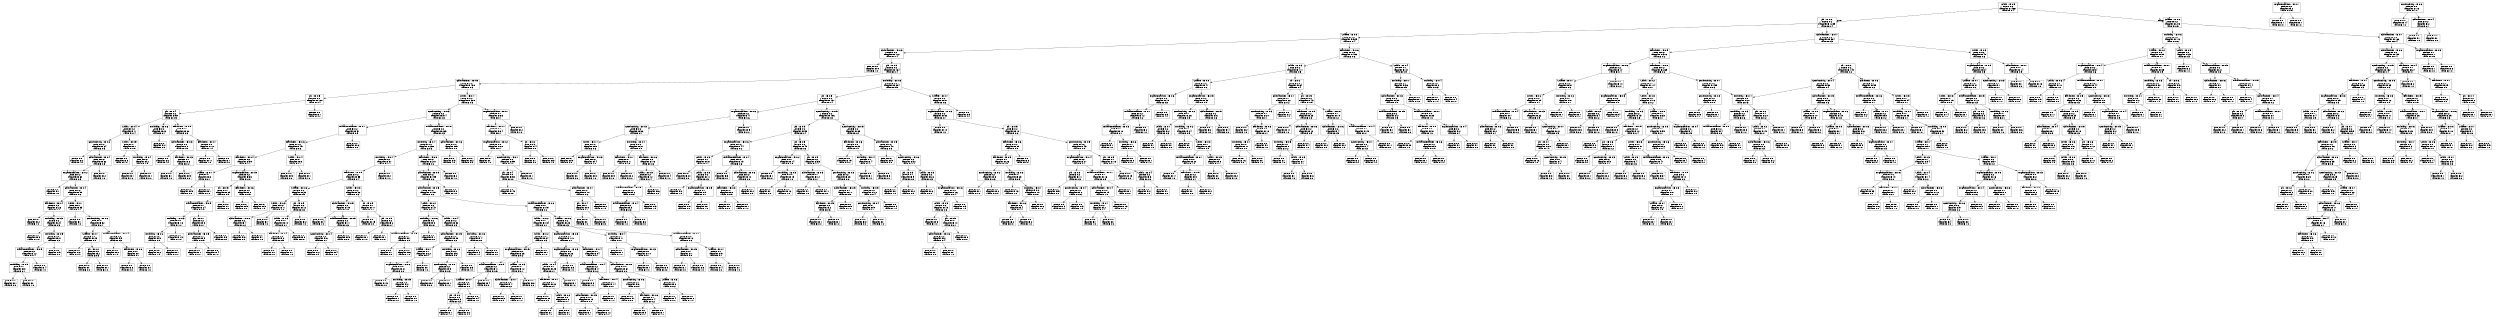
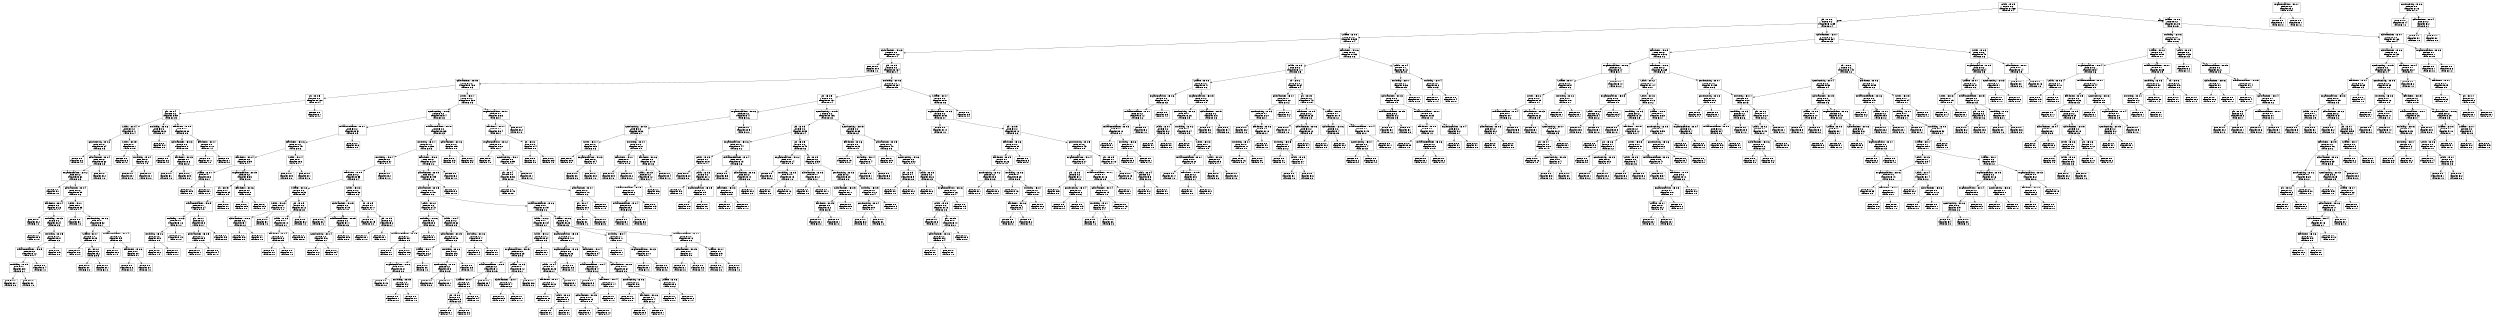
(2215, 76) -> none
(2316, 168) -> (2329, 168)
(1033, 191) -> (1033, 191)
